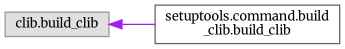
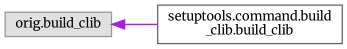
(57, 24) -> (58, 24)
